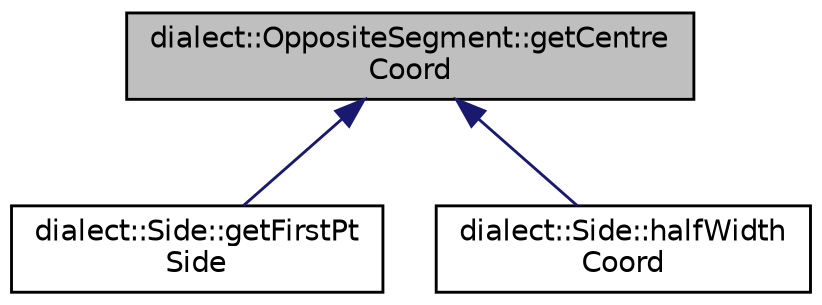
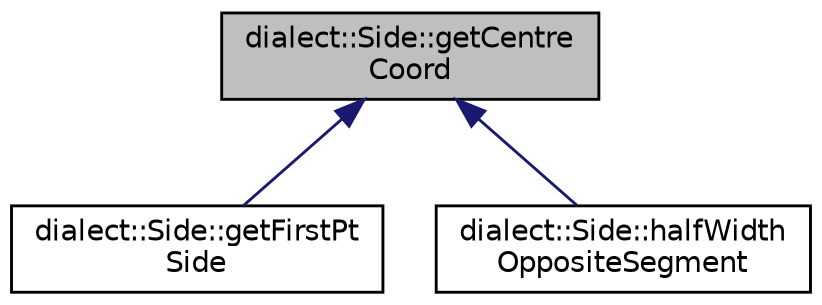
(410, 56) -> (410, 56)
(623, 249) -> (623, 249)
